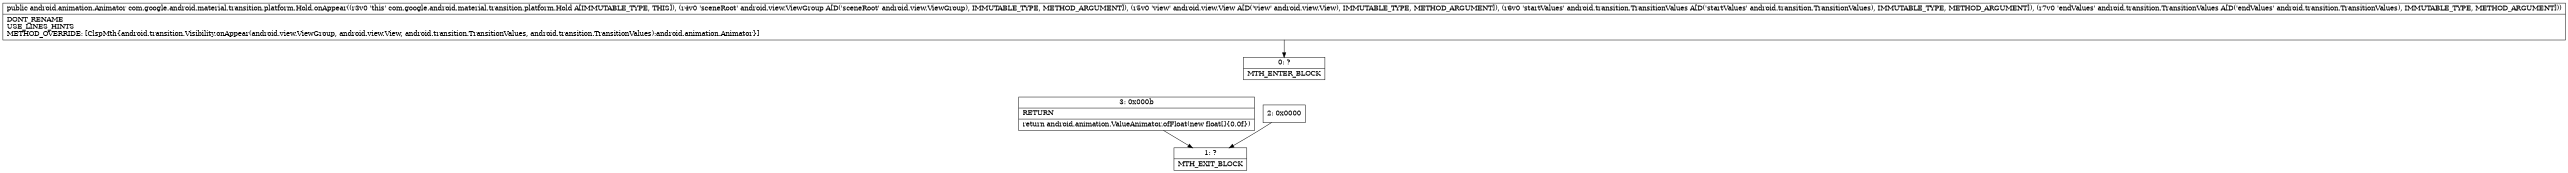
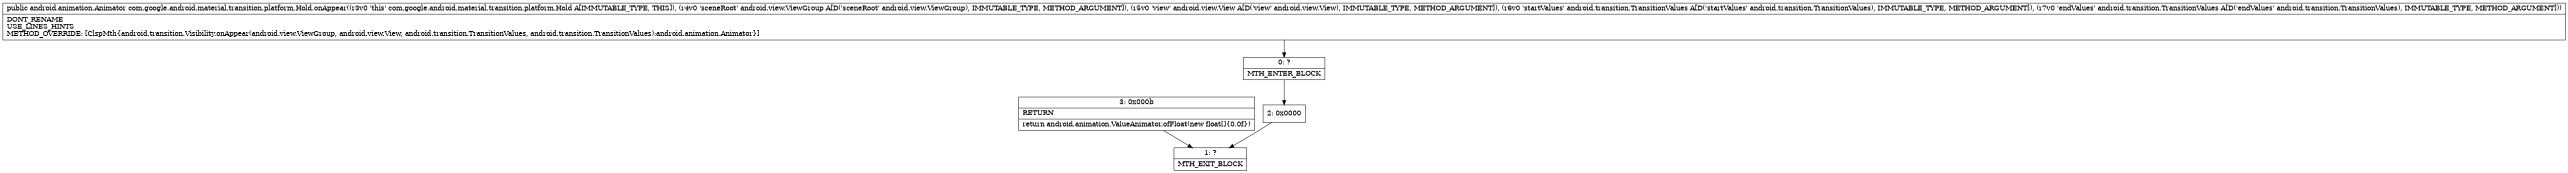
none -> (1284, 90)
